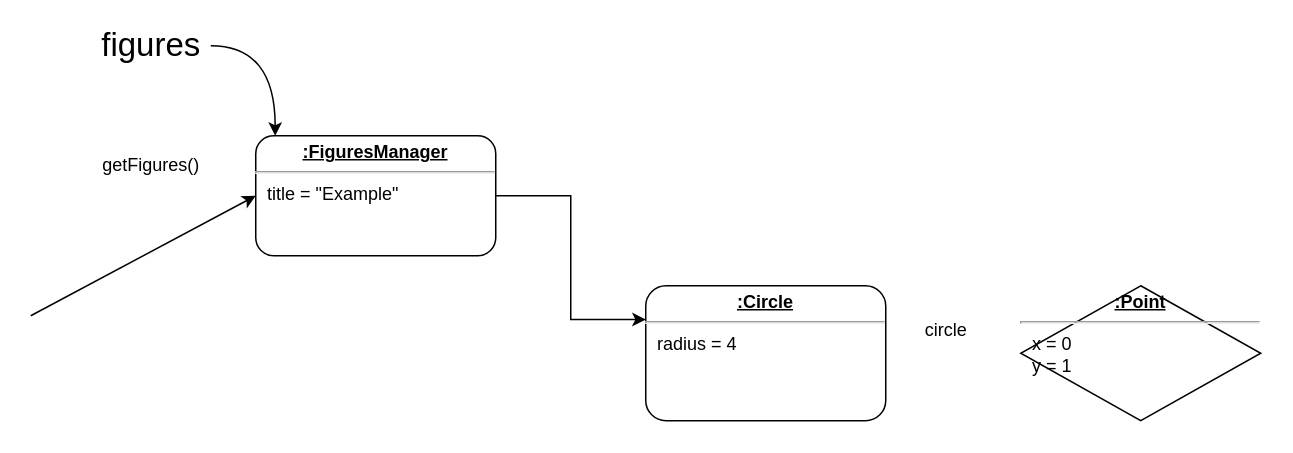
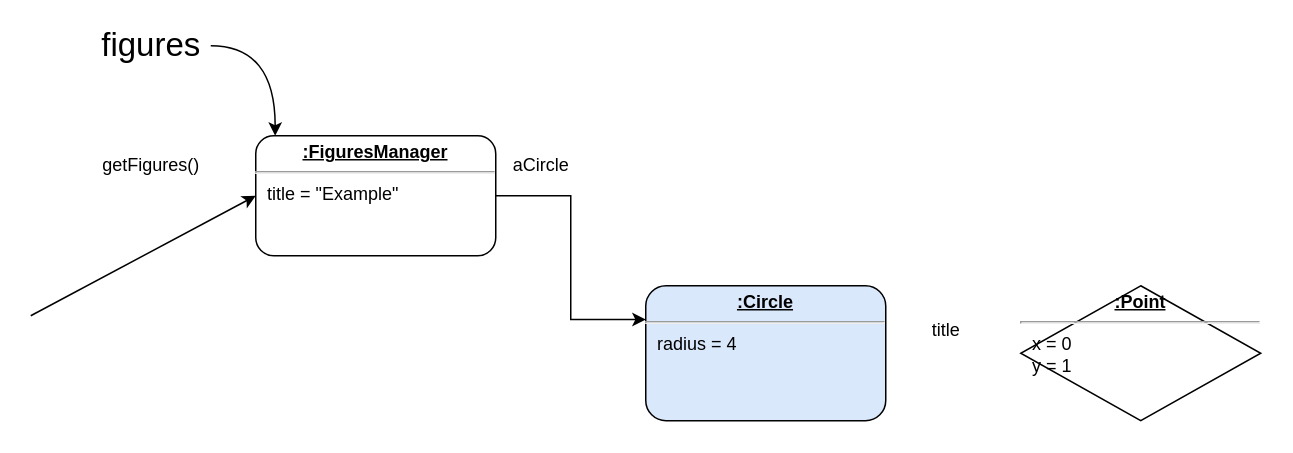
none -> (541, 166)
(947, 331) -> (947, 331)
(766, 353) -> (766, 353)
